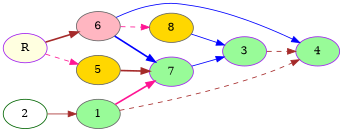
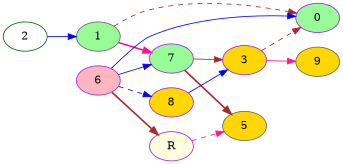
(98, 26) -> (98, 80)
(131, 27) -> (131, 90)
(171, 28) -> (171, 102)
(58, 38) -> (132, 111)
(131, 47) -> (131, 71)
(245, 51) -> (245, 60)
(318, 51) -> (318, 18)
none -> (318, 62)
(204, 63) -> (204, 59)
(131, 71) -> (205, 89)
(58, 114) -> (58, 37)
